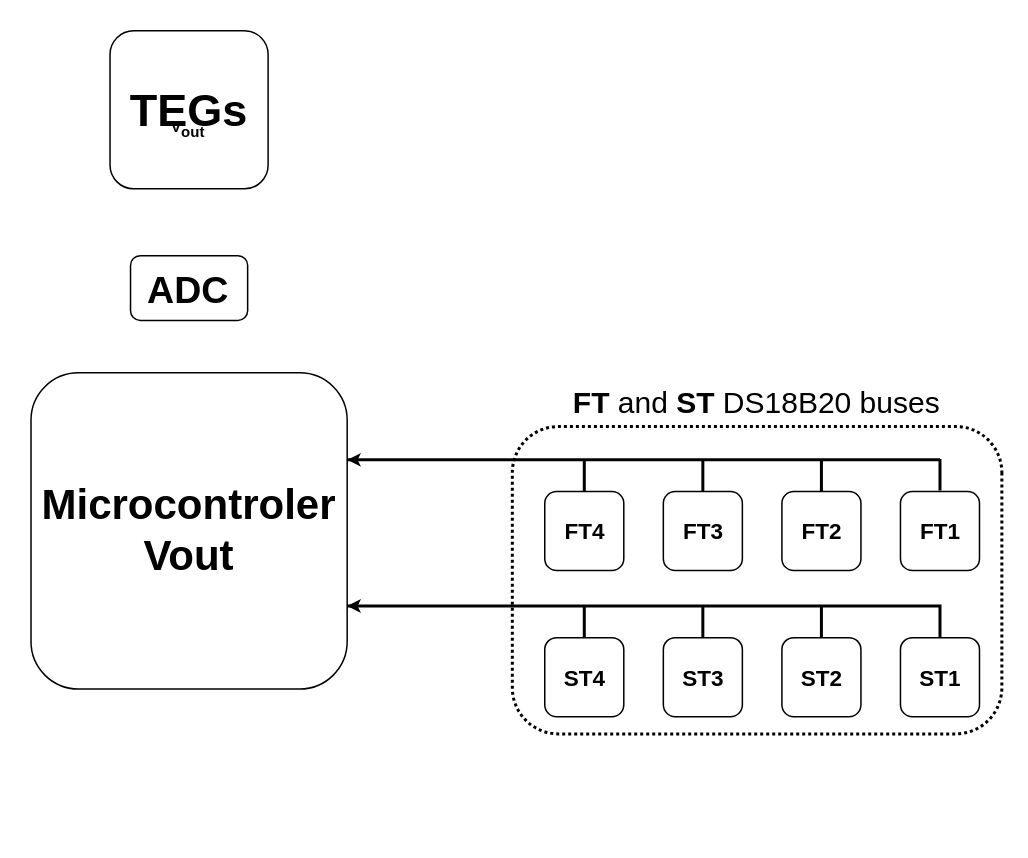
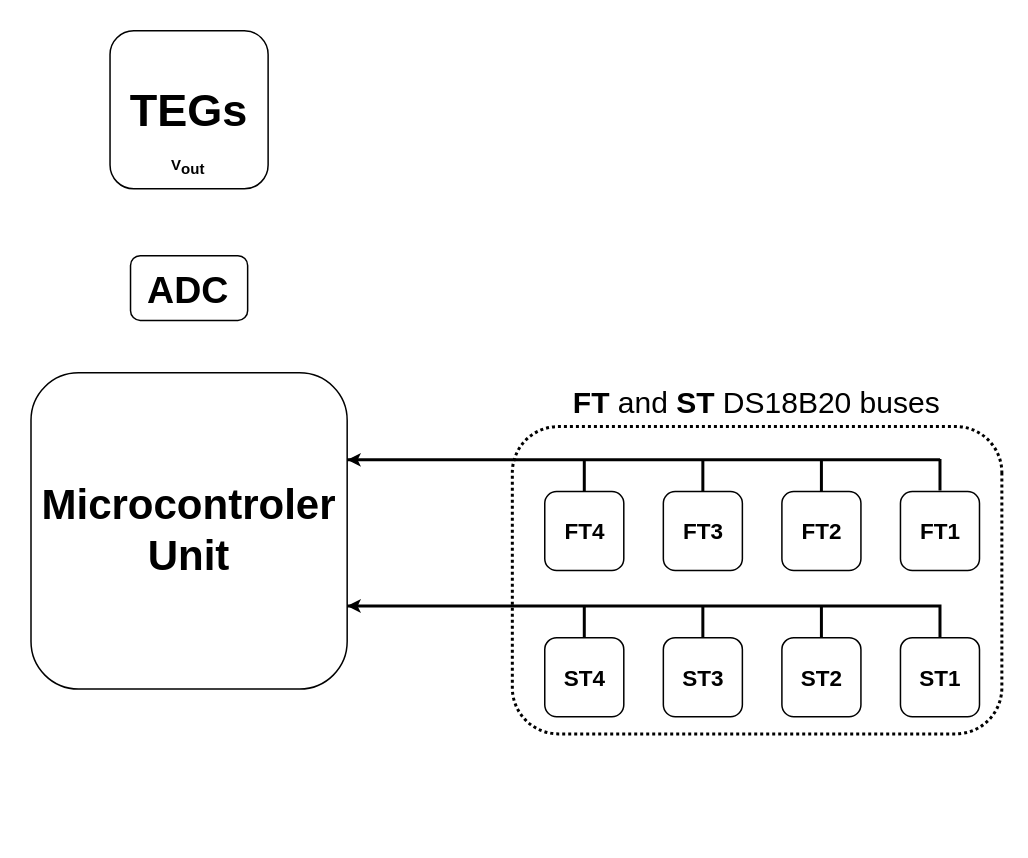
(189, 130) -> (189, 168)
(189, 530) -> (189, 530)
